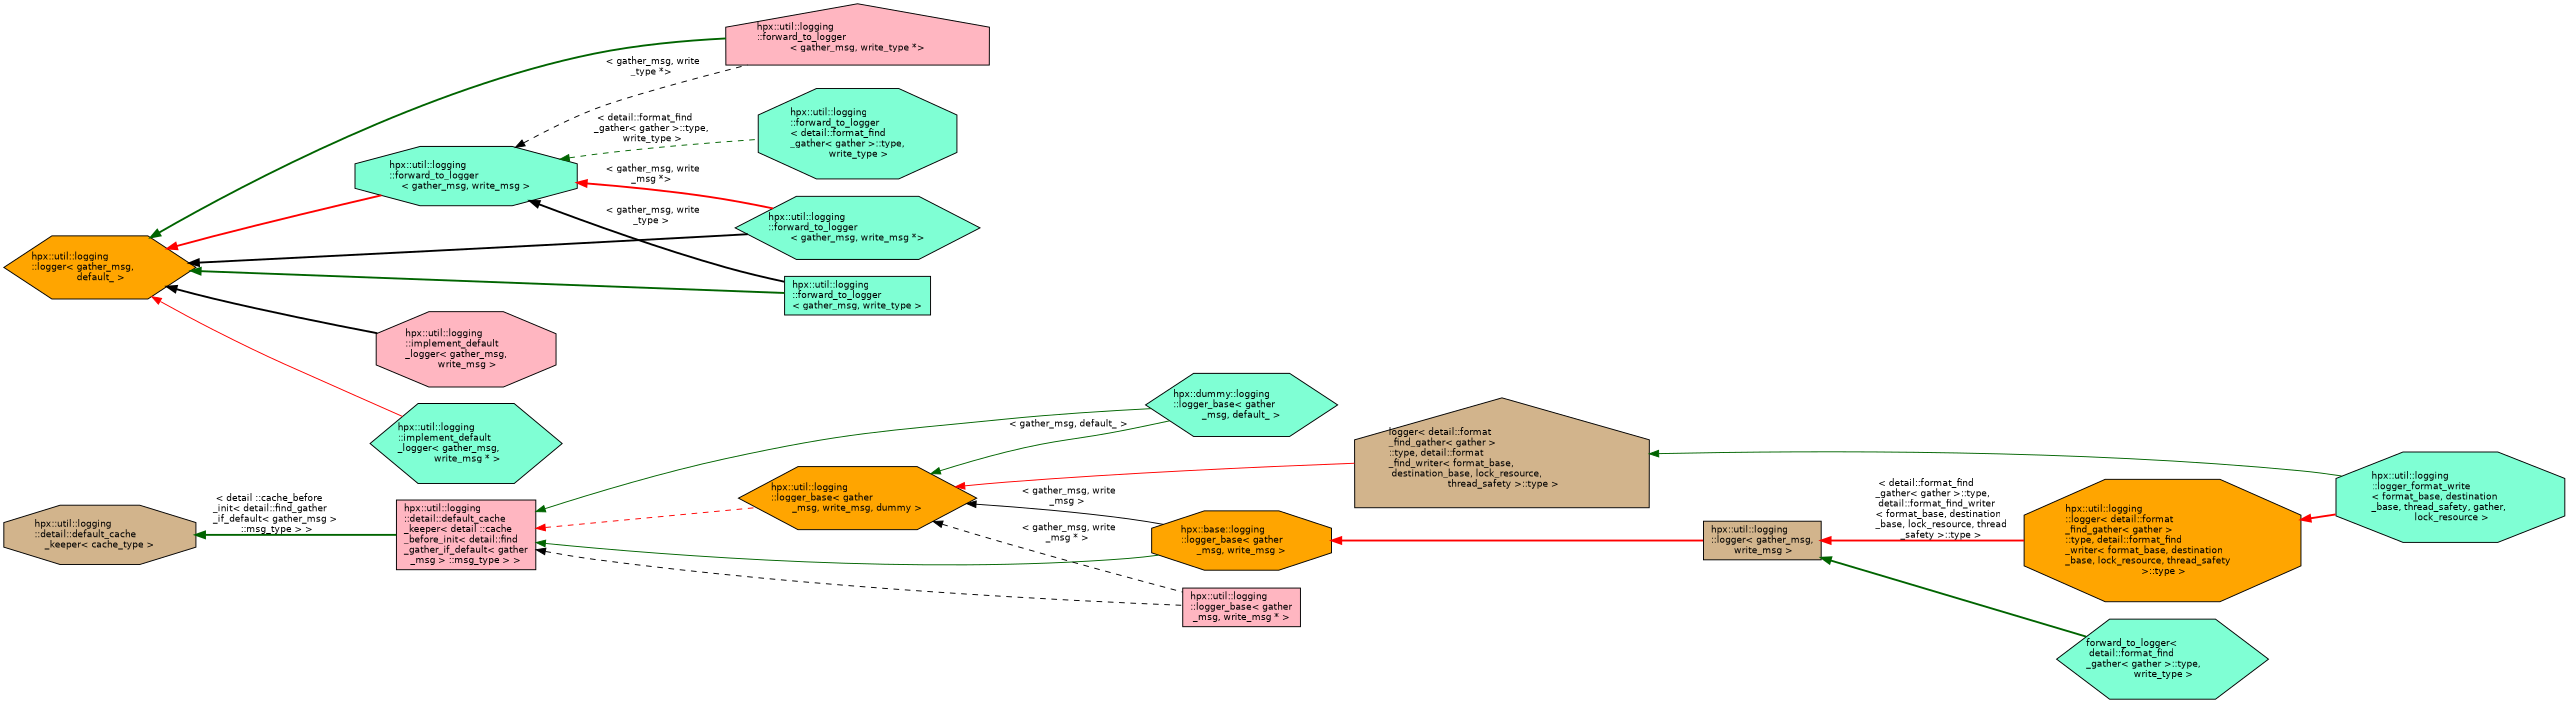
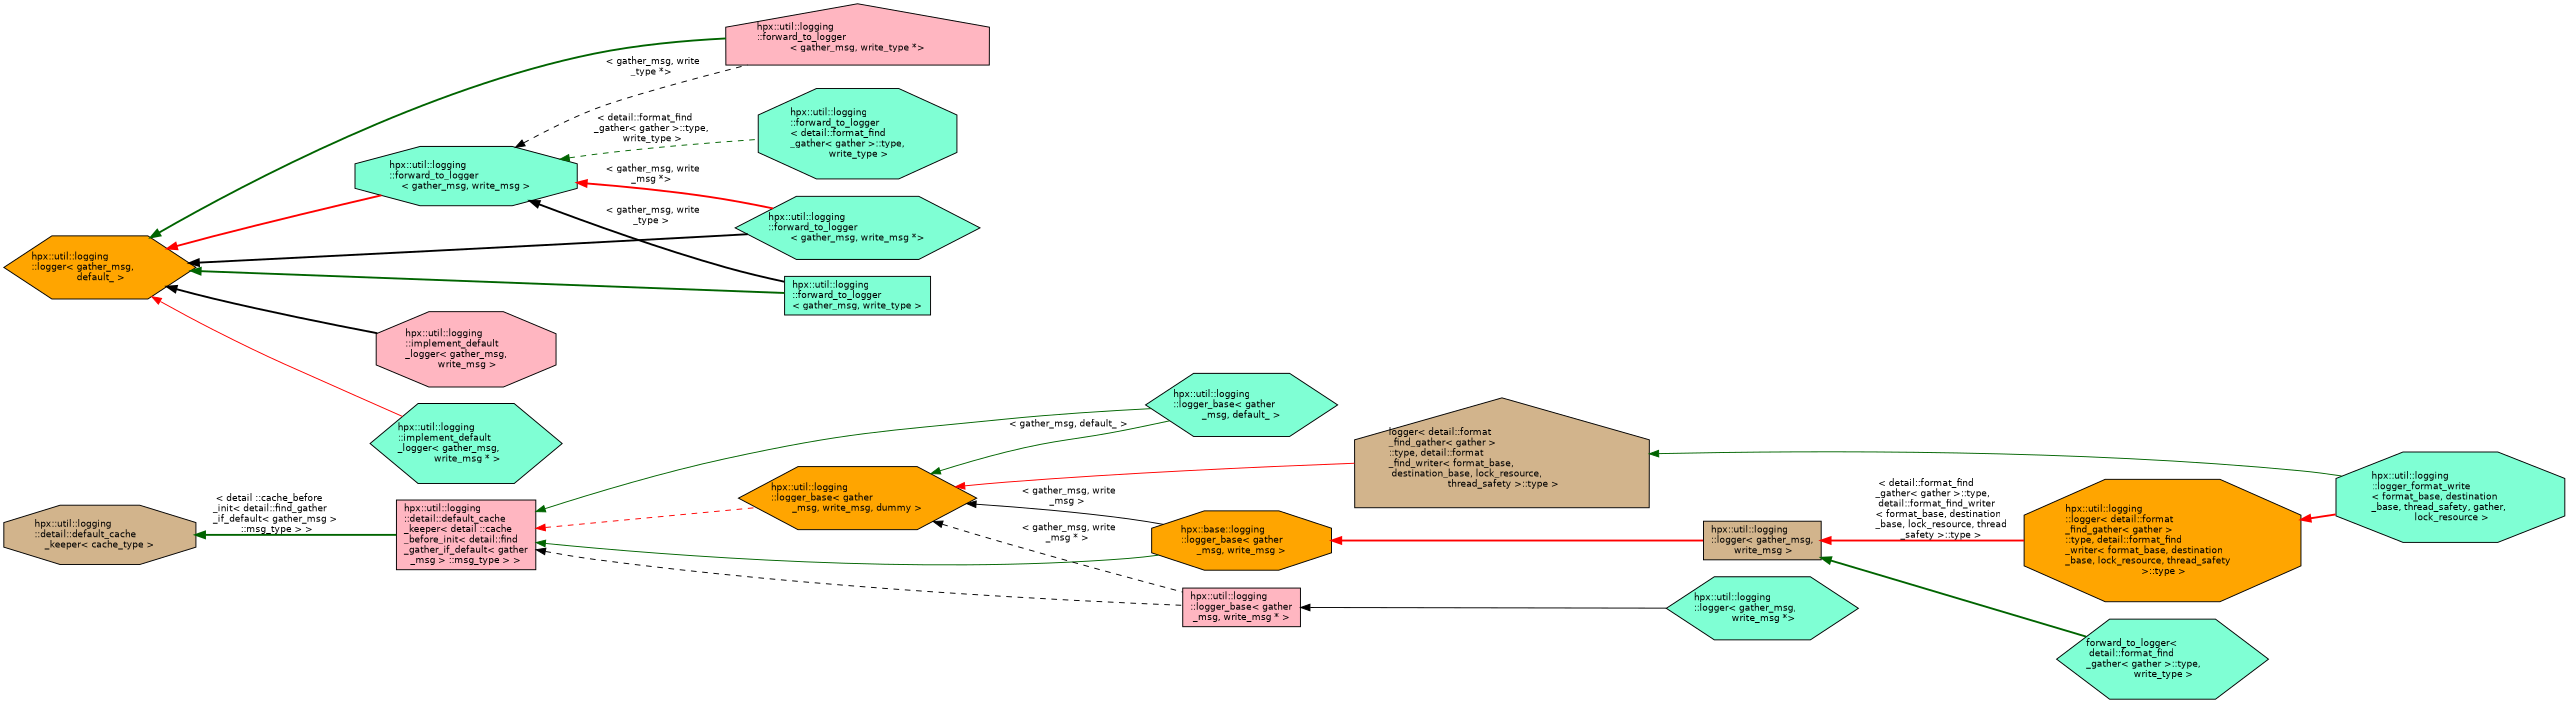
(1242, 405) -> (1242, 405)
none -> (1762, 608)
